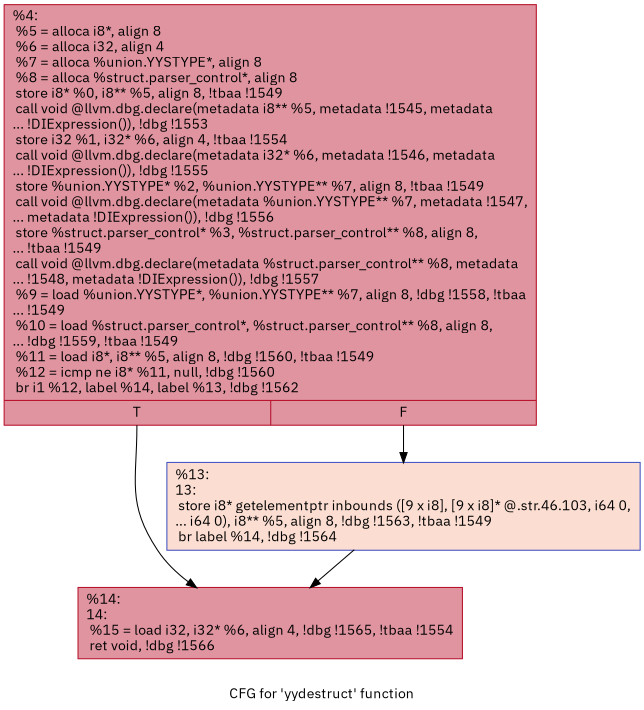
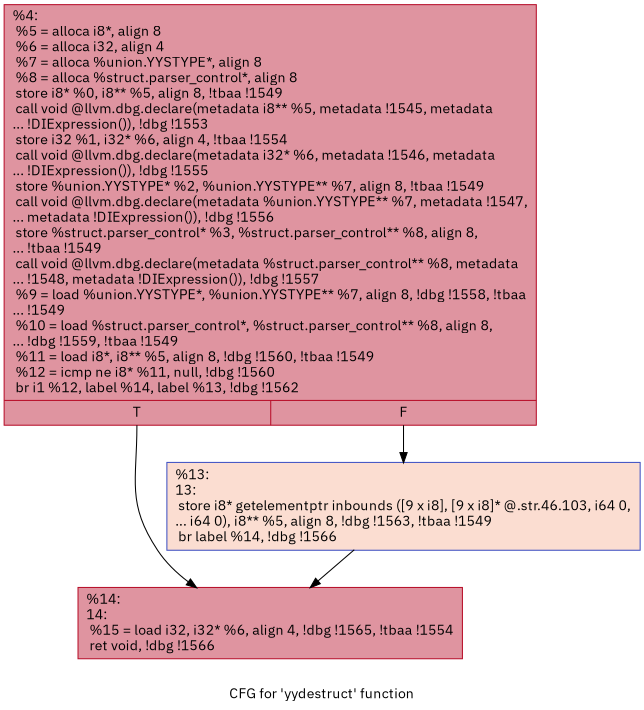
(256, 537) -> (256, 537)
